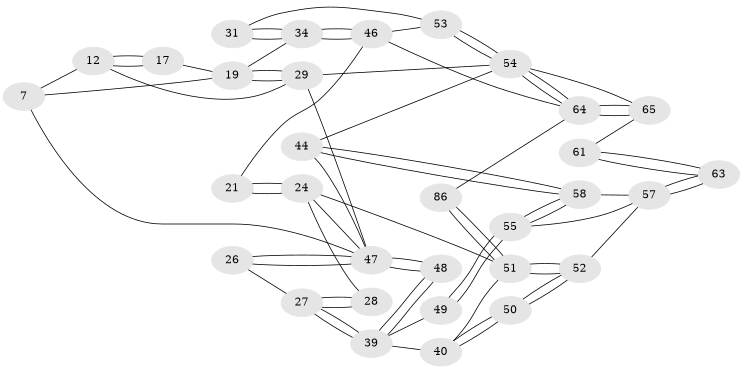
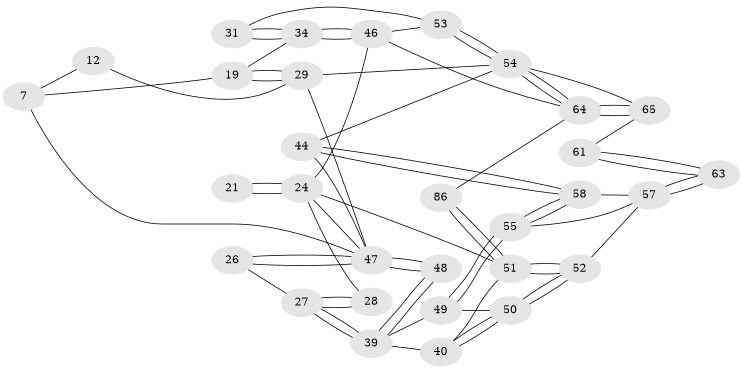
(163, 61) -> none
(302, 111) -> (348, 115)
none -> (470, 310)
